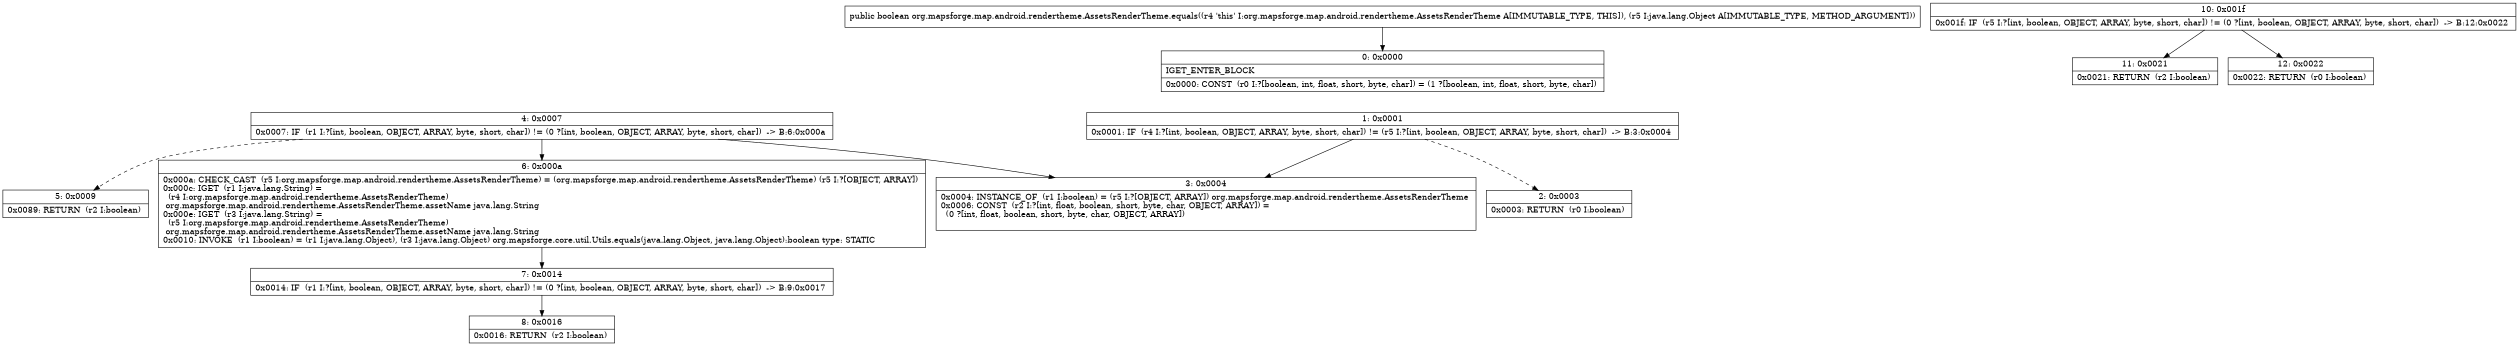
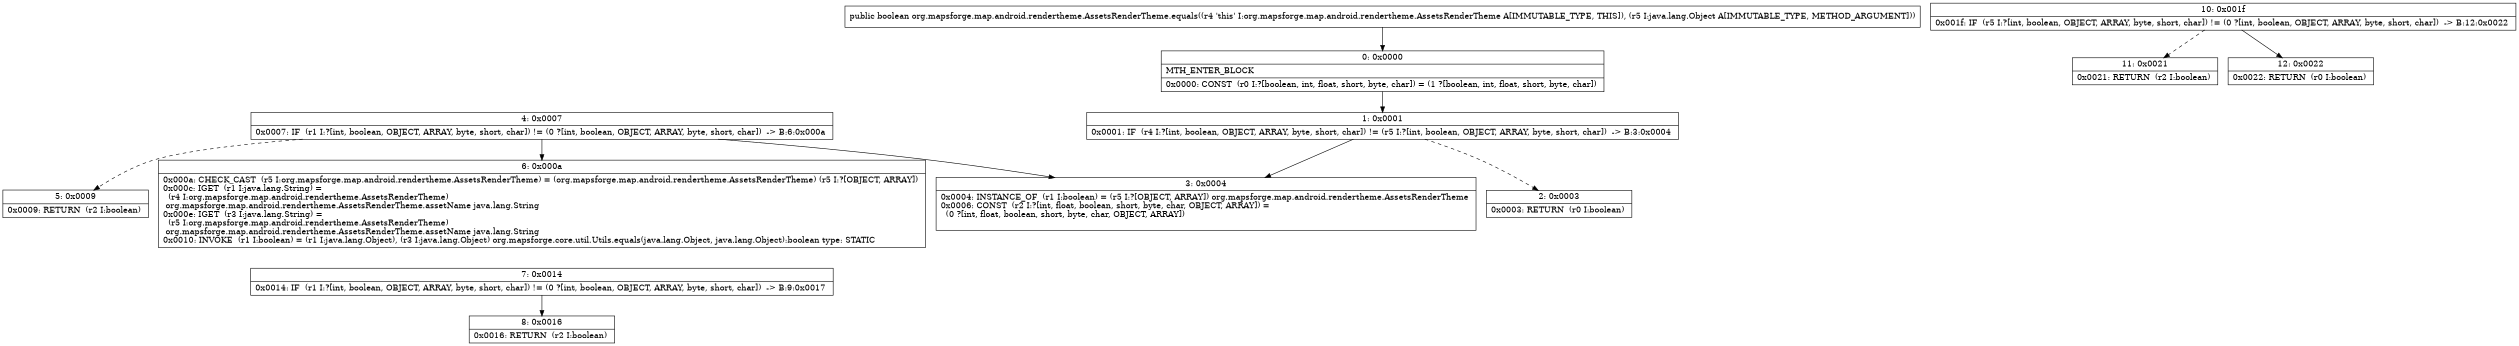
(2187, 42) -> (2187, 42)
(1210, 71) -> (1210, 71)
none -> (1383, 99)
(76, 210) -> (76, 210)
(542, 255) -> none
